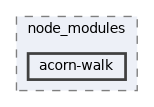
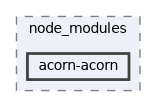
(77, 67) -> (78, 67)
